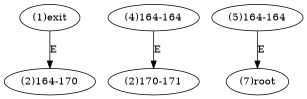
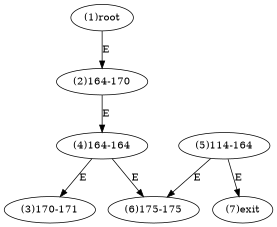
(50, 18) -> (102, 18)
(257, 18) -> (224, 146)
(154, 82) -> (50, 210)
(257, 82) -> (243, 210)
none -> (102, 110)
none -> (154, 210)
